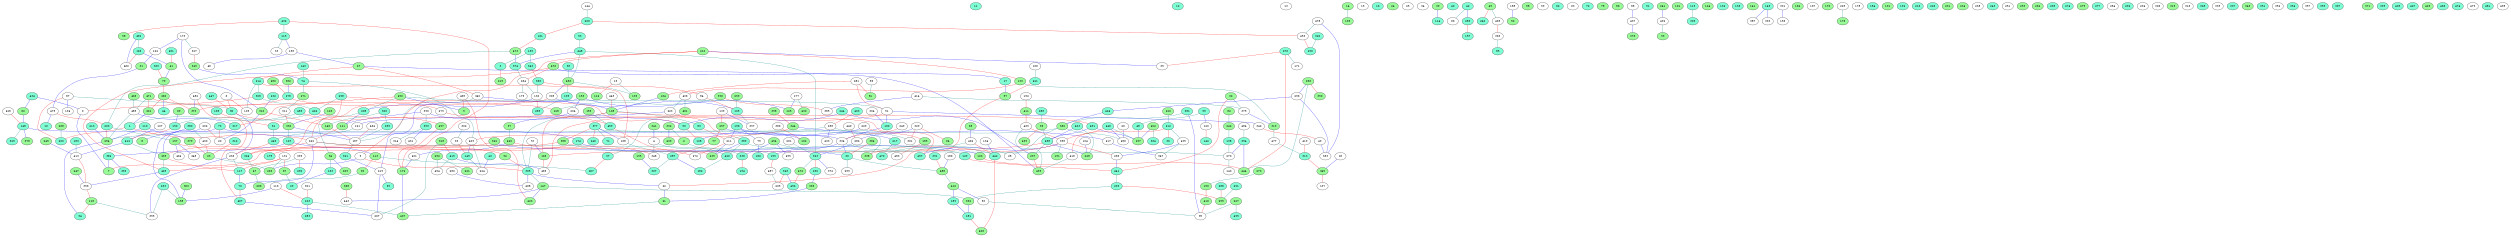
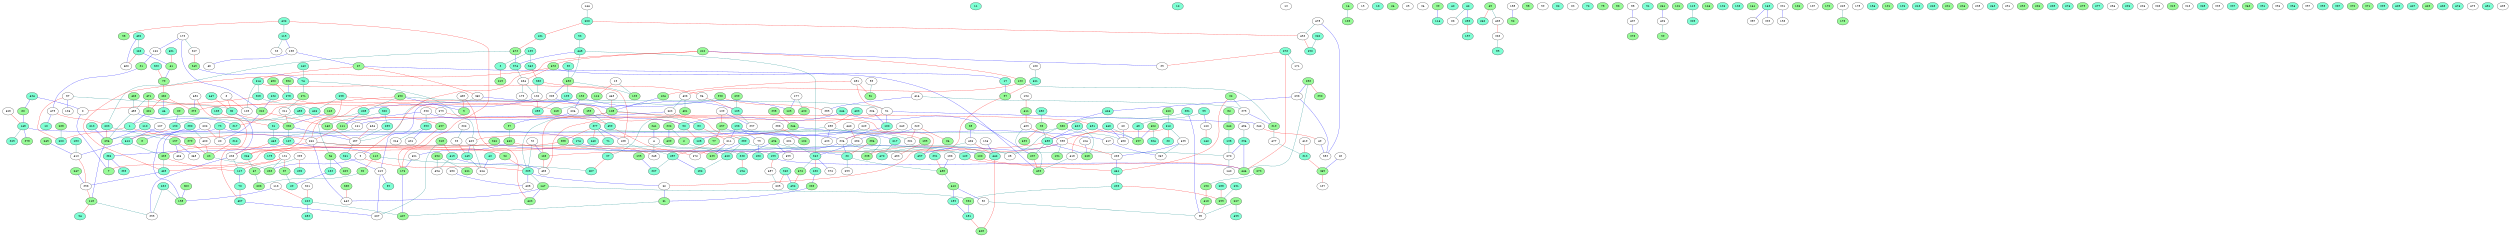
none -> (2353, 6)
none -> (985, 164)
(64, 166) -> (97, 171)
(304, 177) -> (323, 176)
